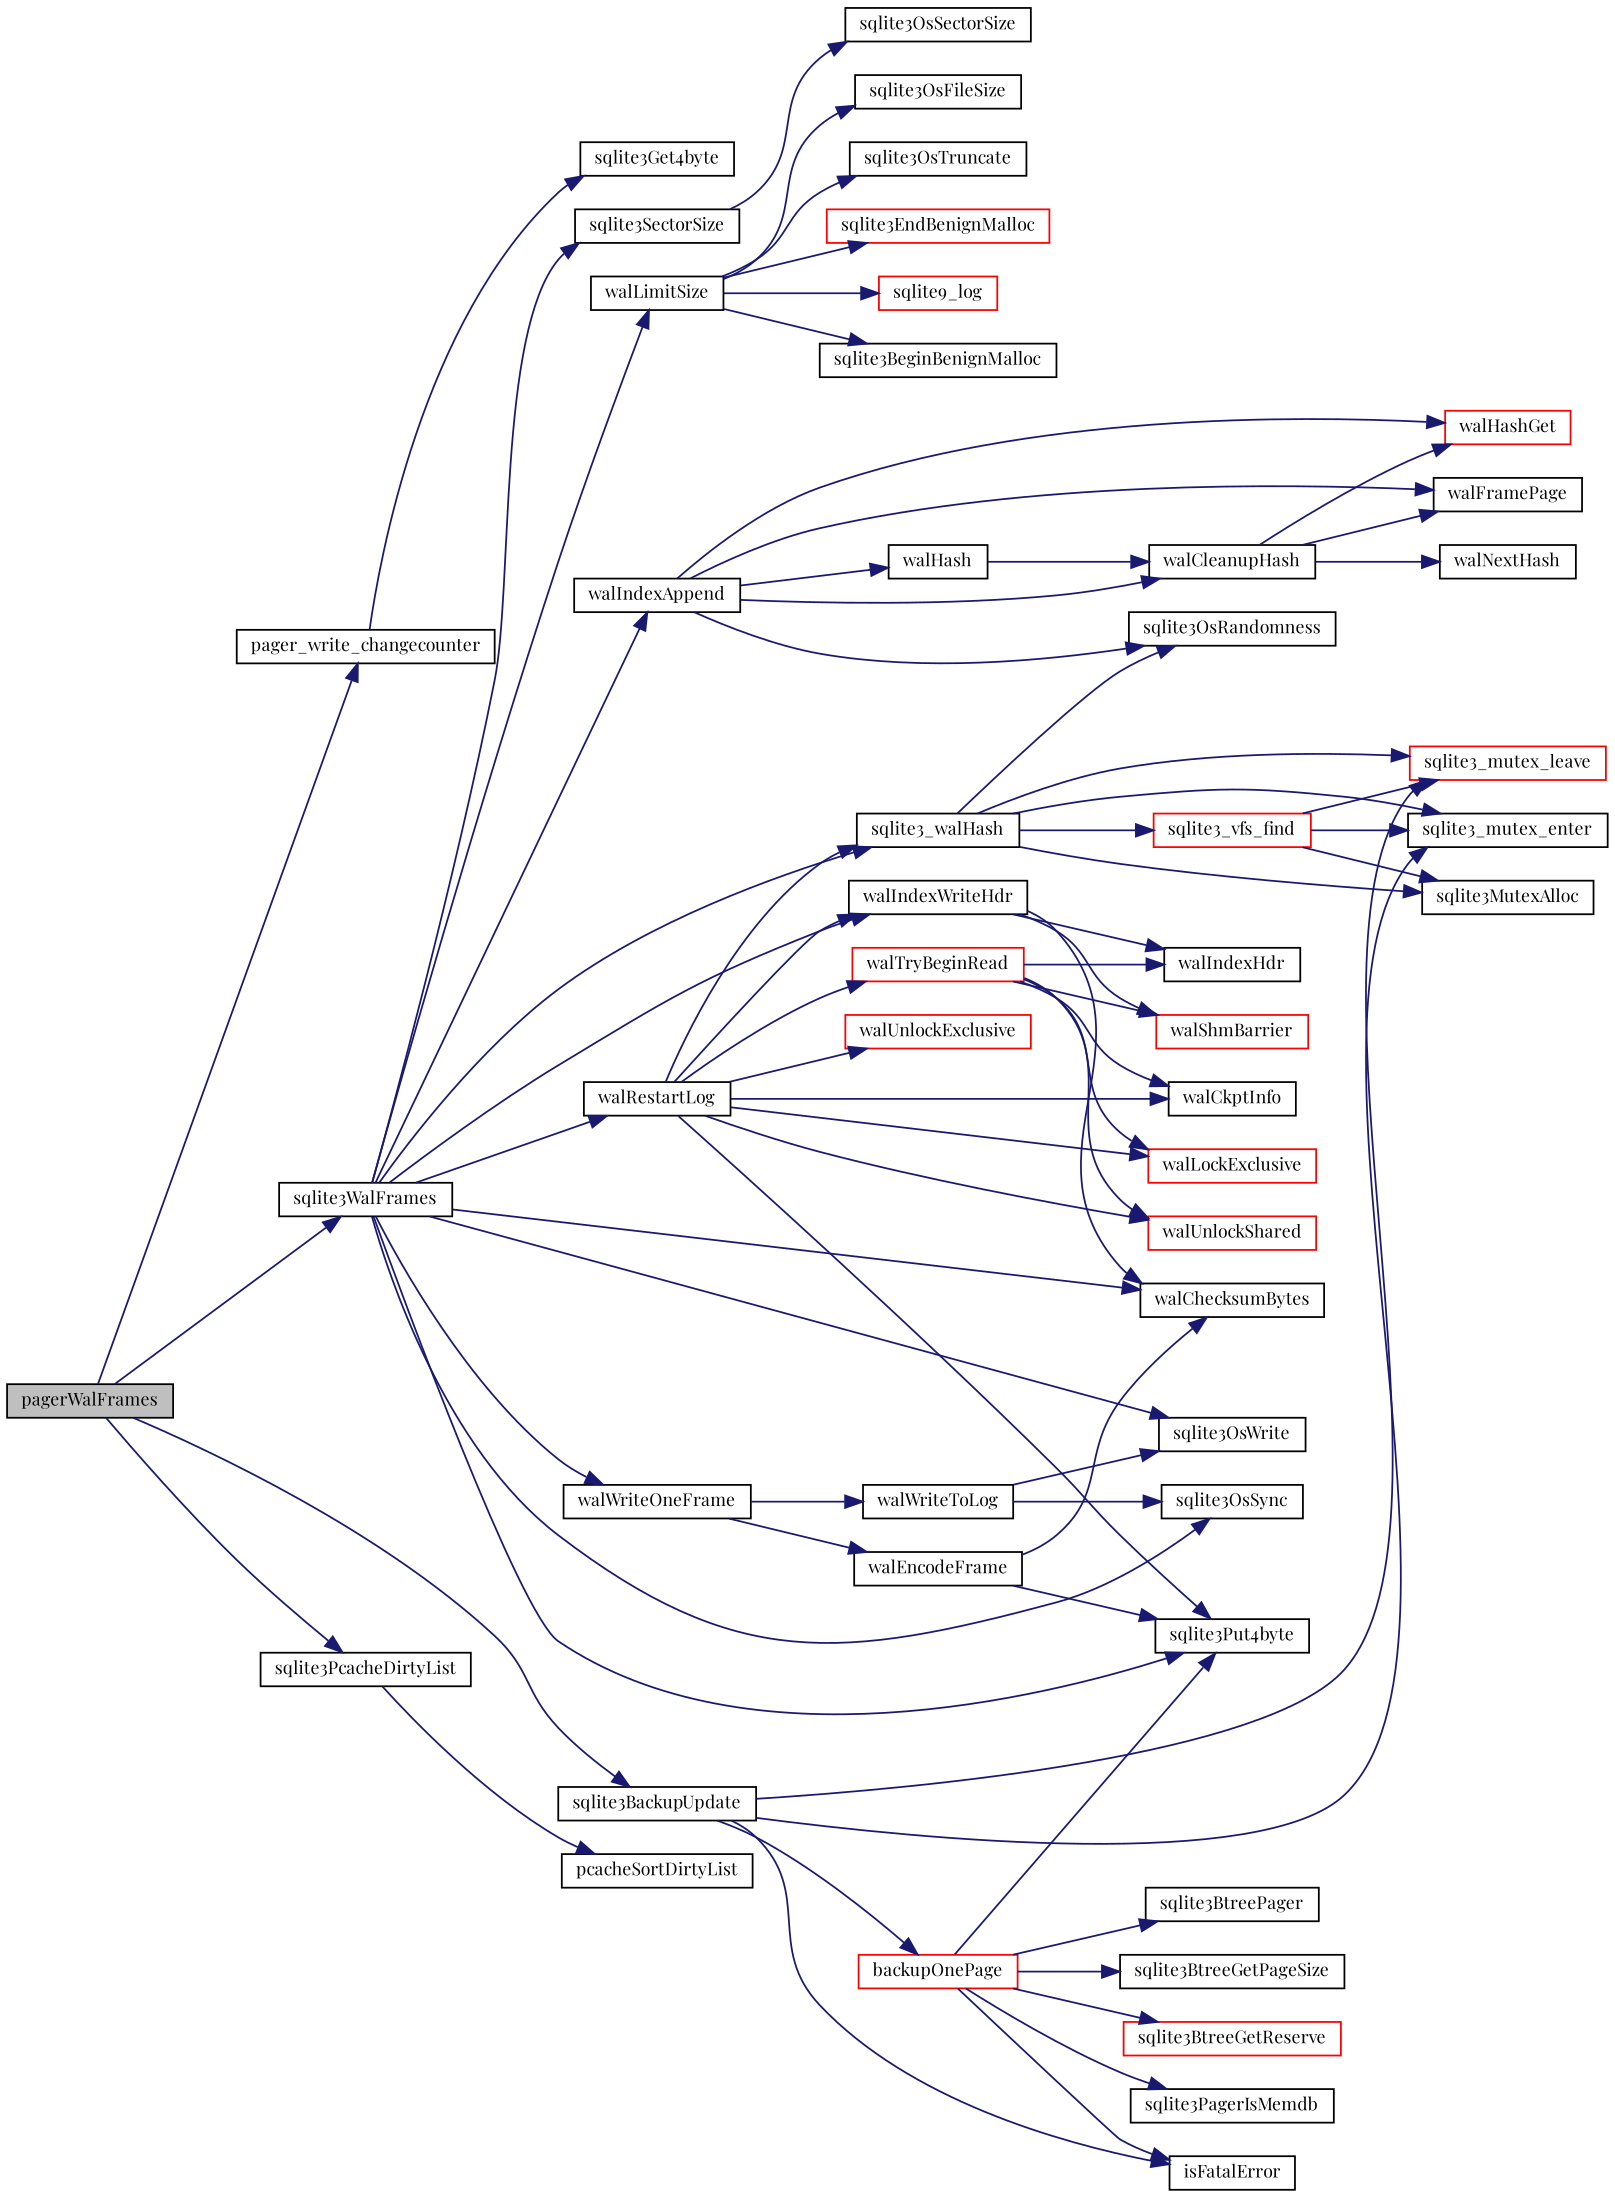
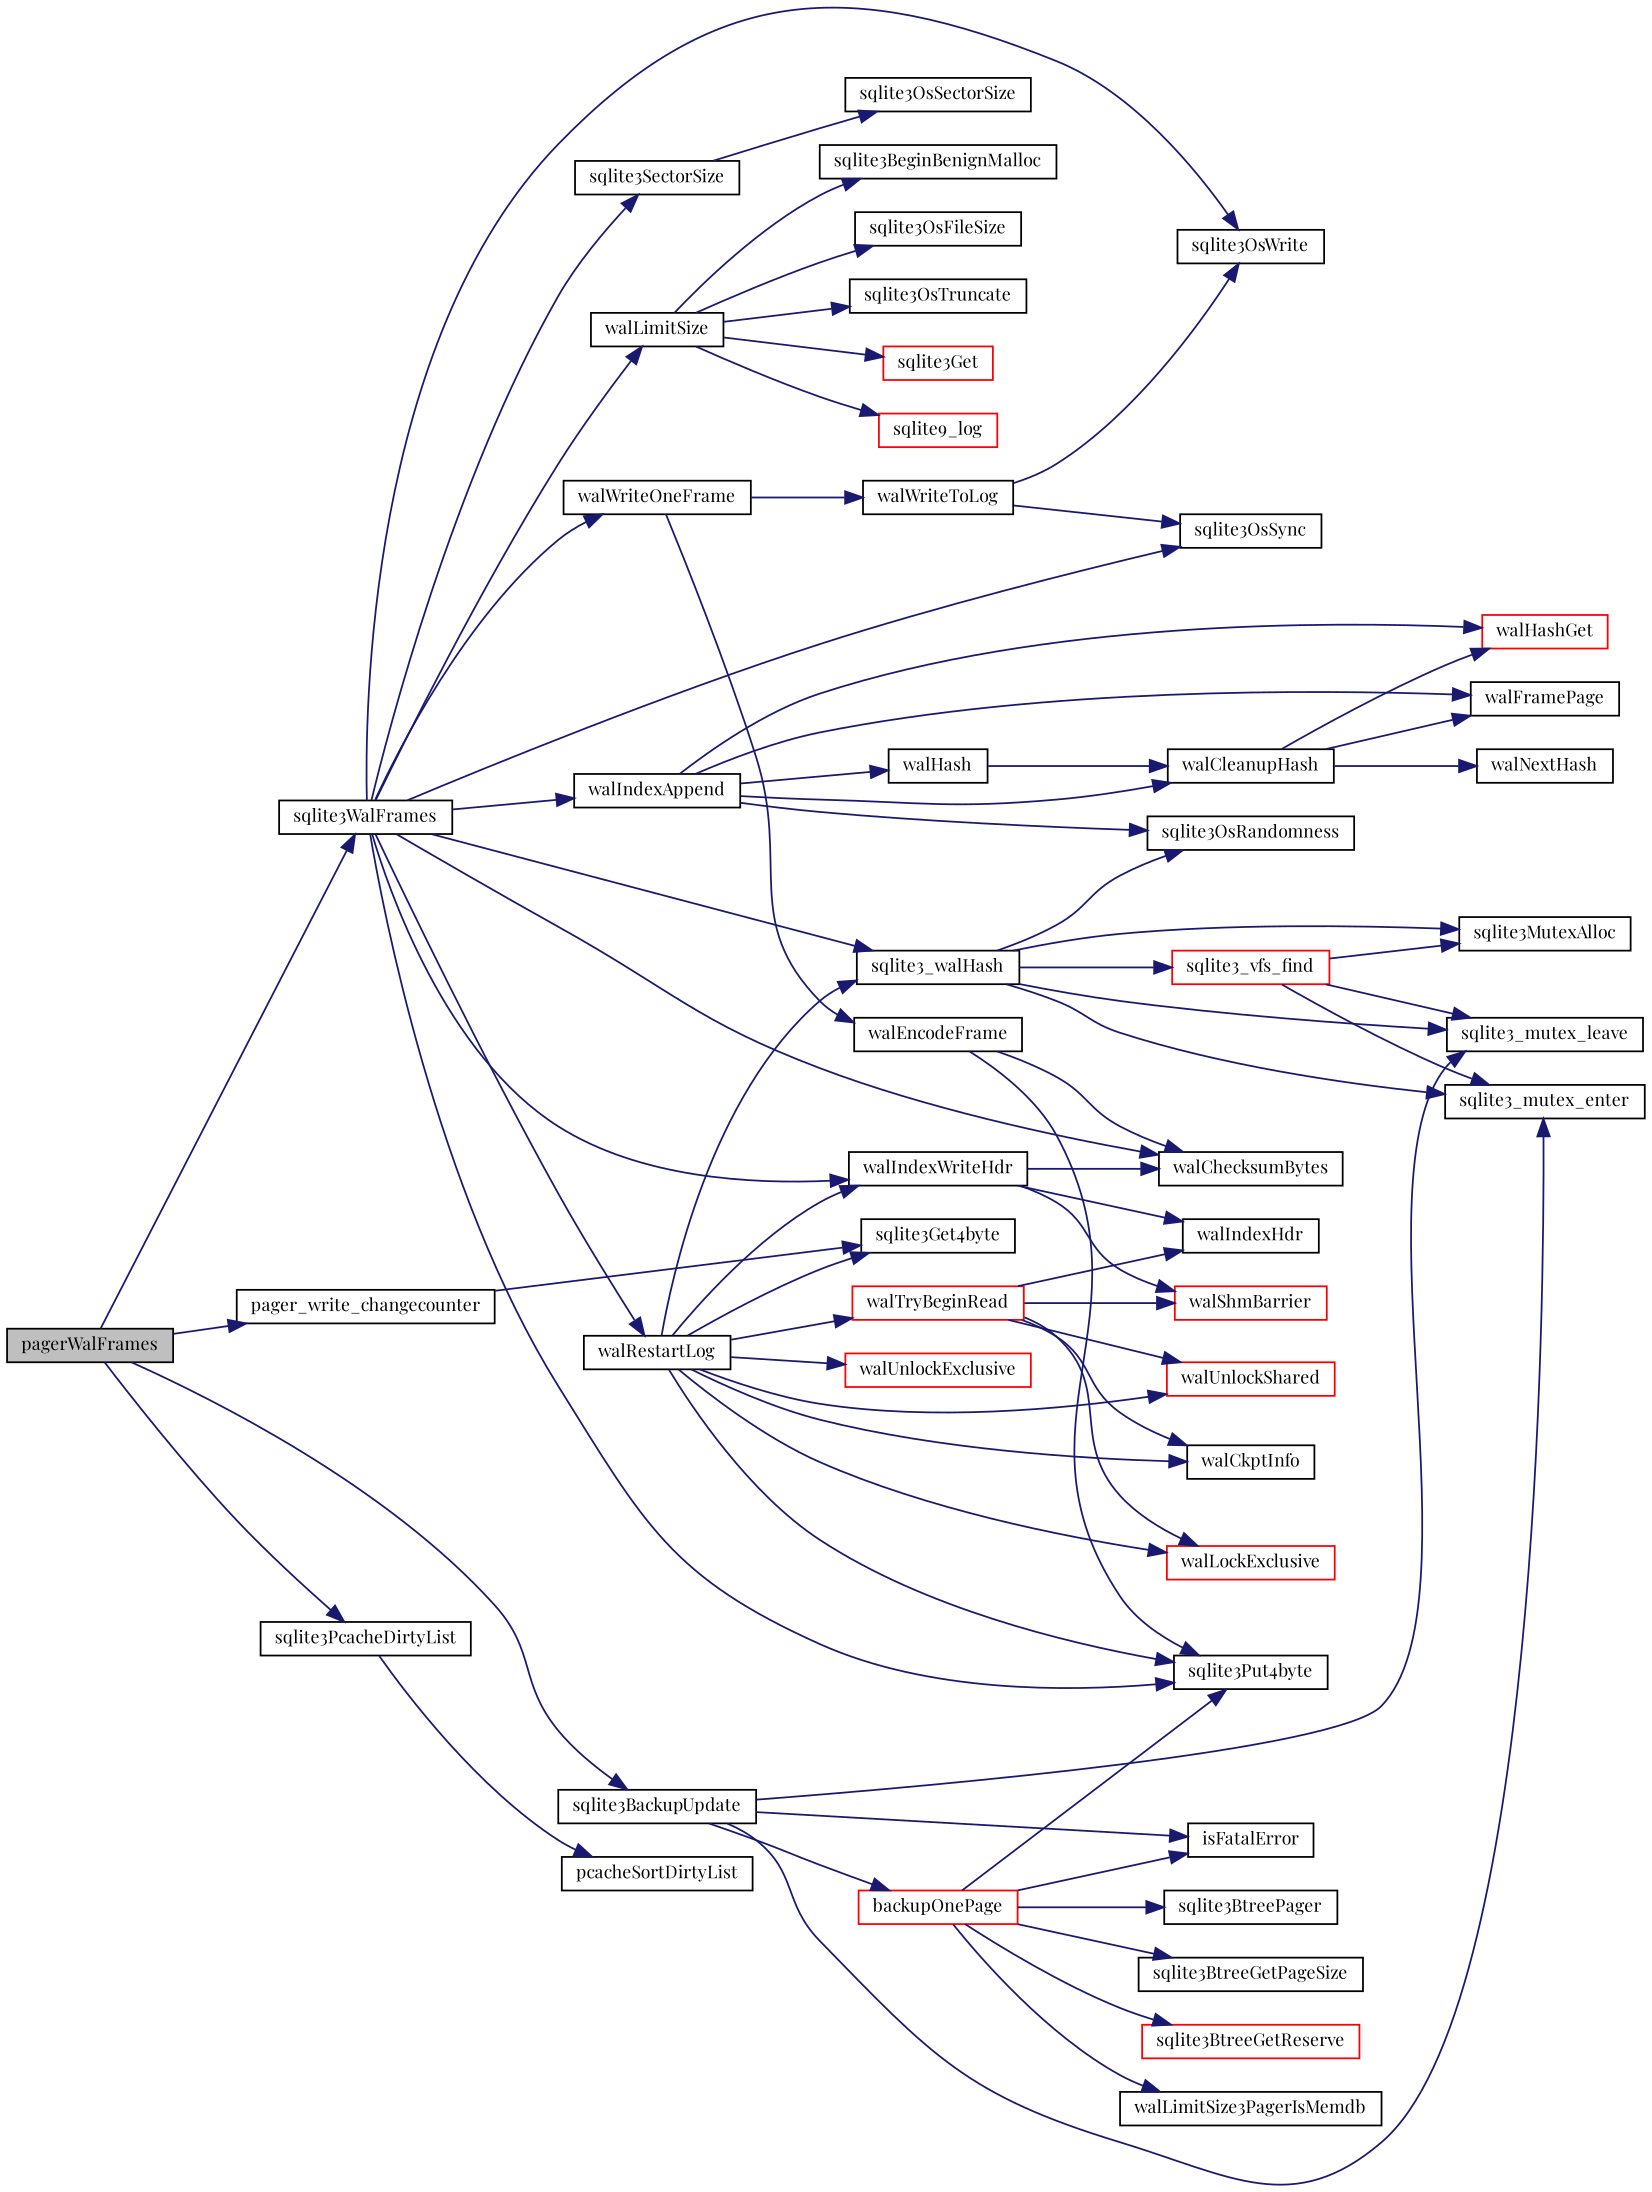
(938, 226) -> (938, 363)
(1508, 763) -> (1545, 1035)
none -> (768, 1293)
(1232, 2106) -> (1251, 2109)
